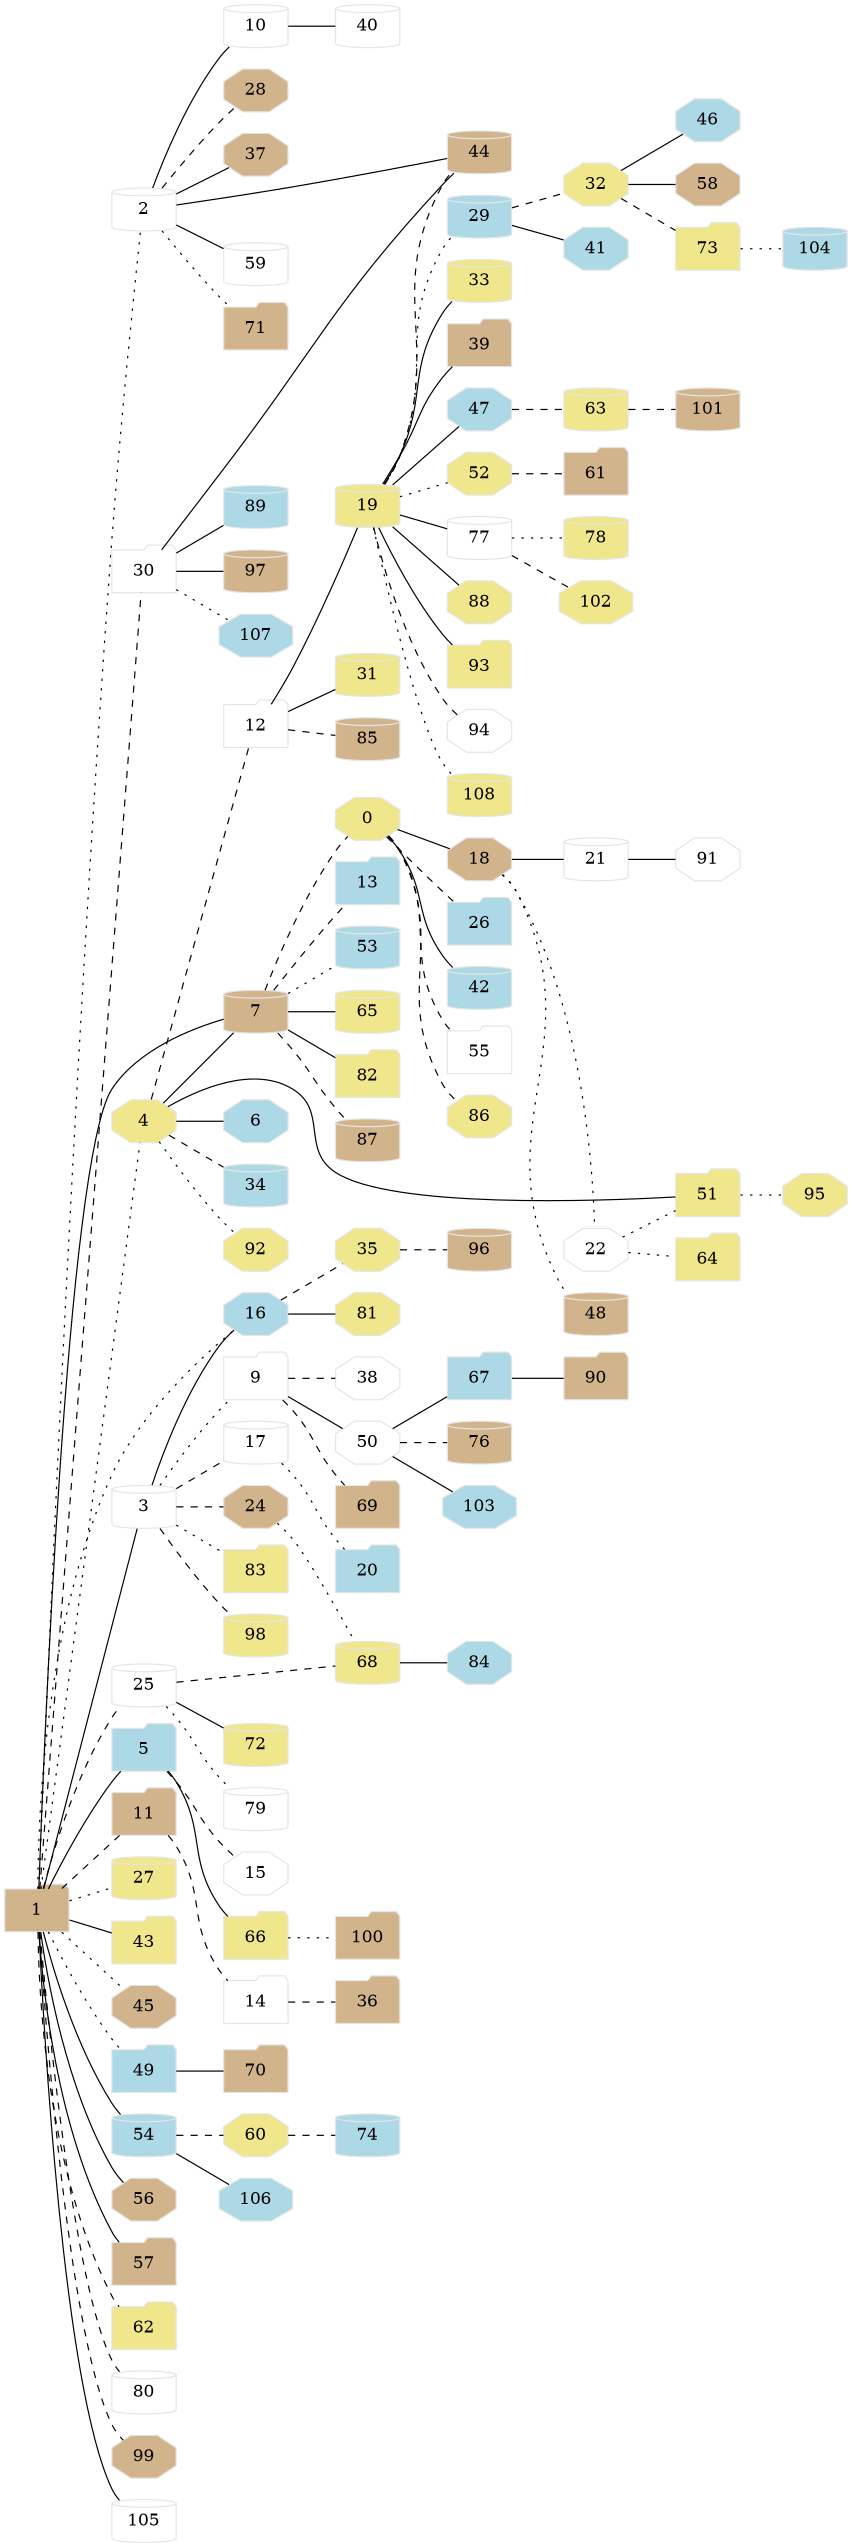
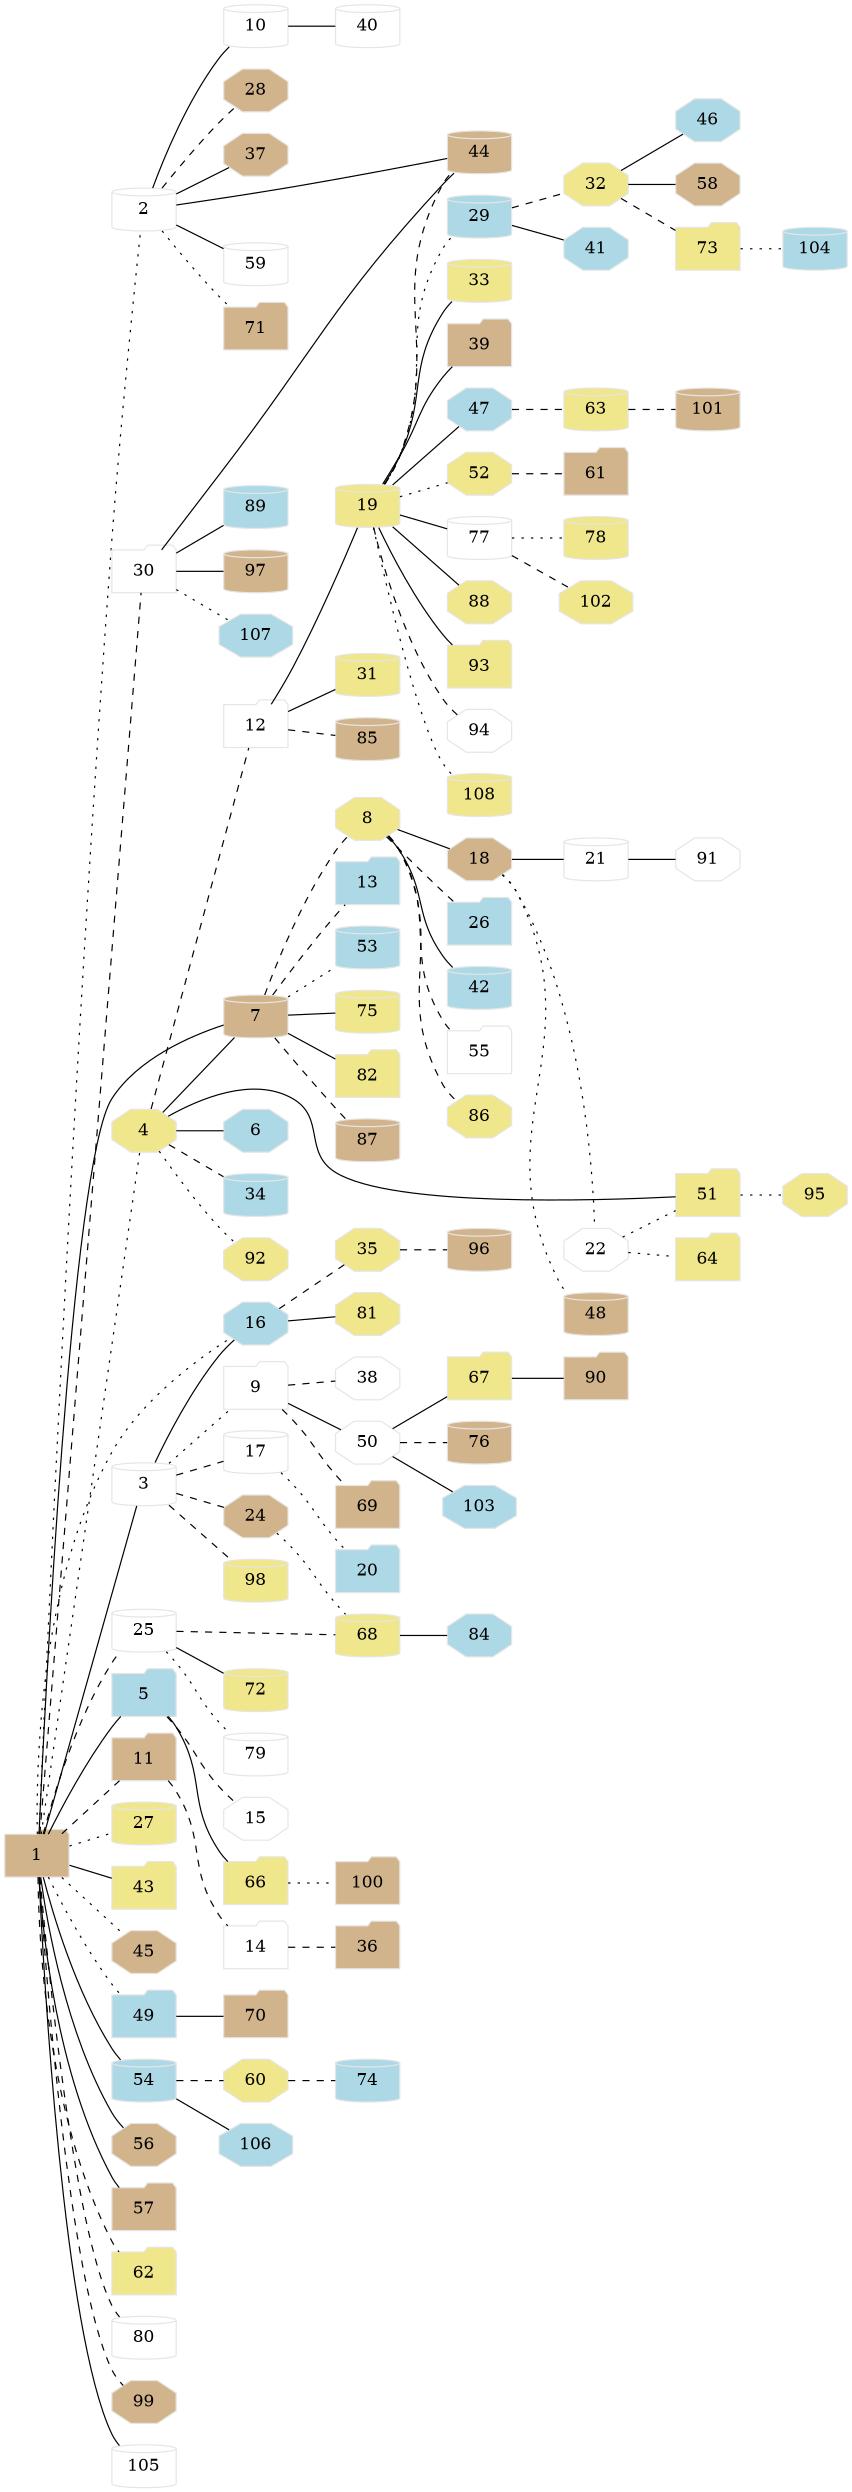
(368, 819) -> (368, 819)
(368, 1012) -> (368, 1012)
(480, 1378) -> (480, 1378)
(256, 1571) -> none
